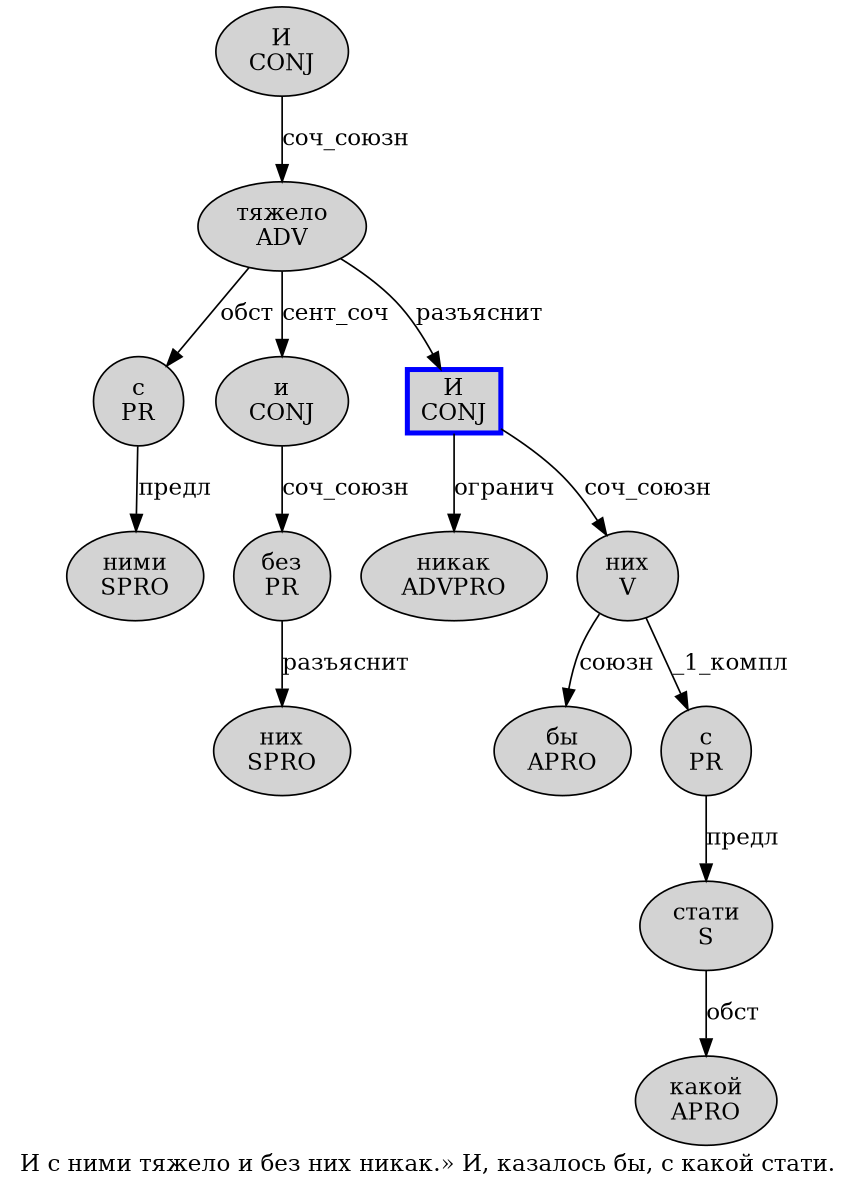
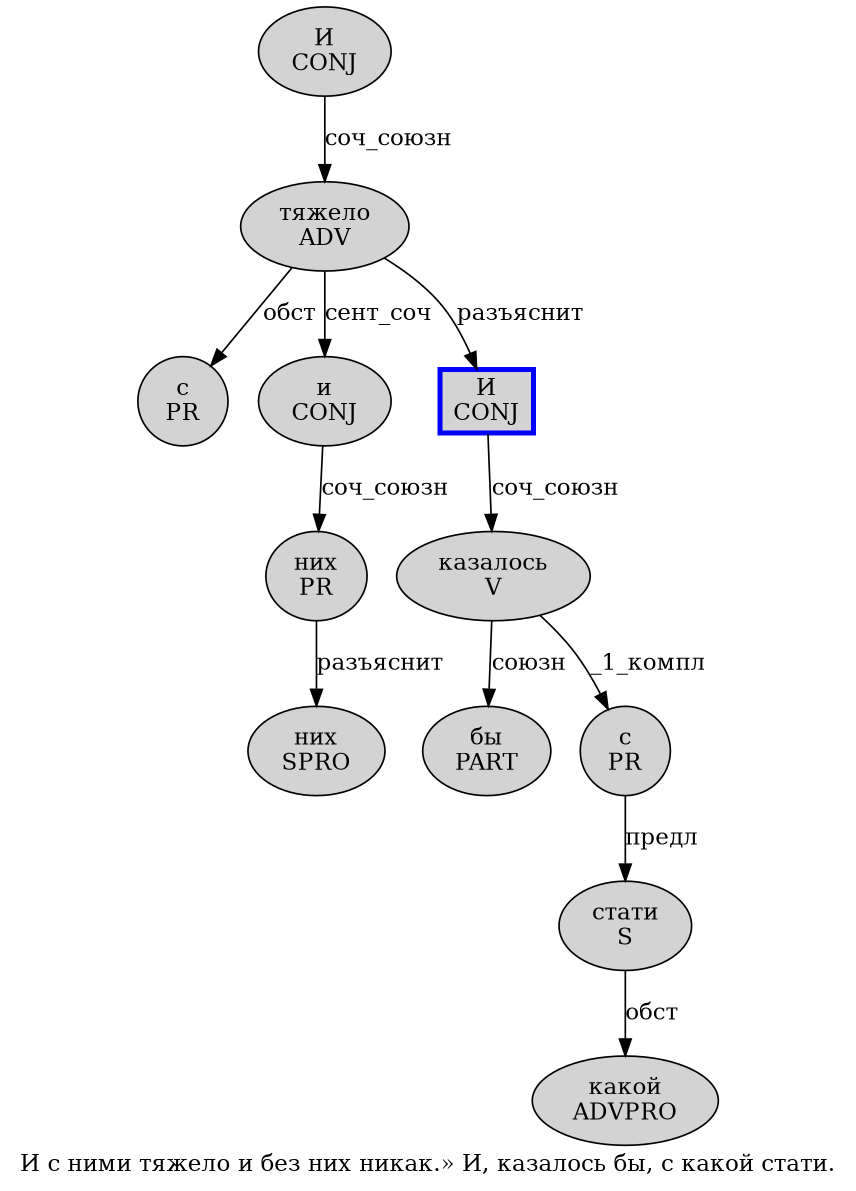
(135, 576) -> none
(282, 576) -> (316, 576)
(454, 576) -> none
(628, 576) -> (493, 576)
(563, 751) -> (487, 751)
(706, 1101) -> (625, 1101)
